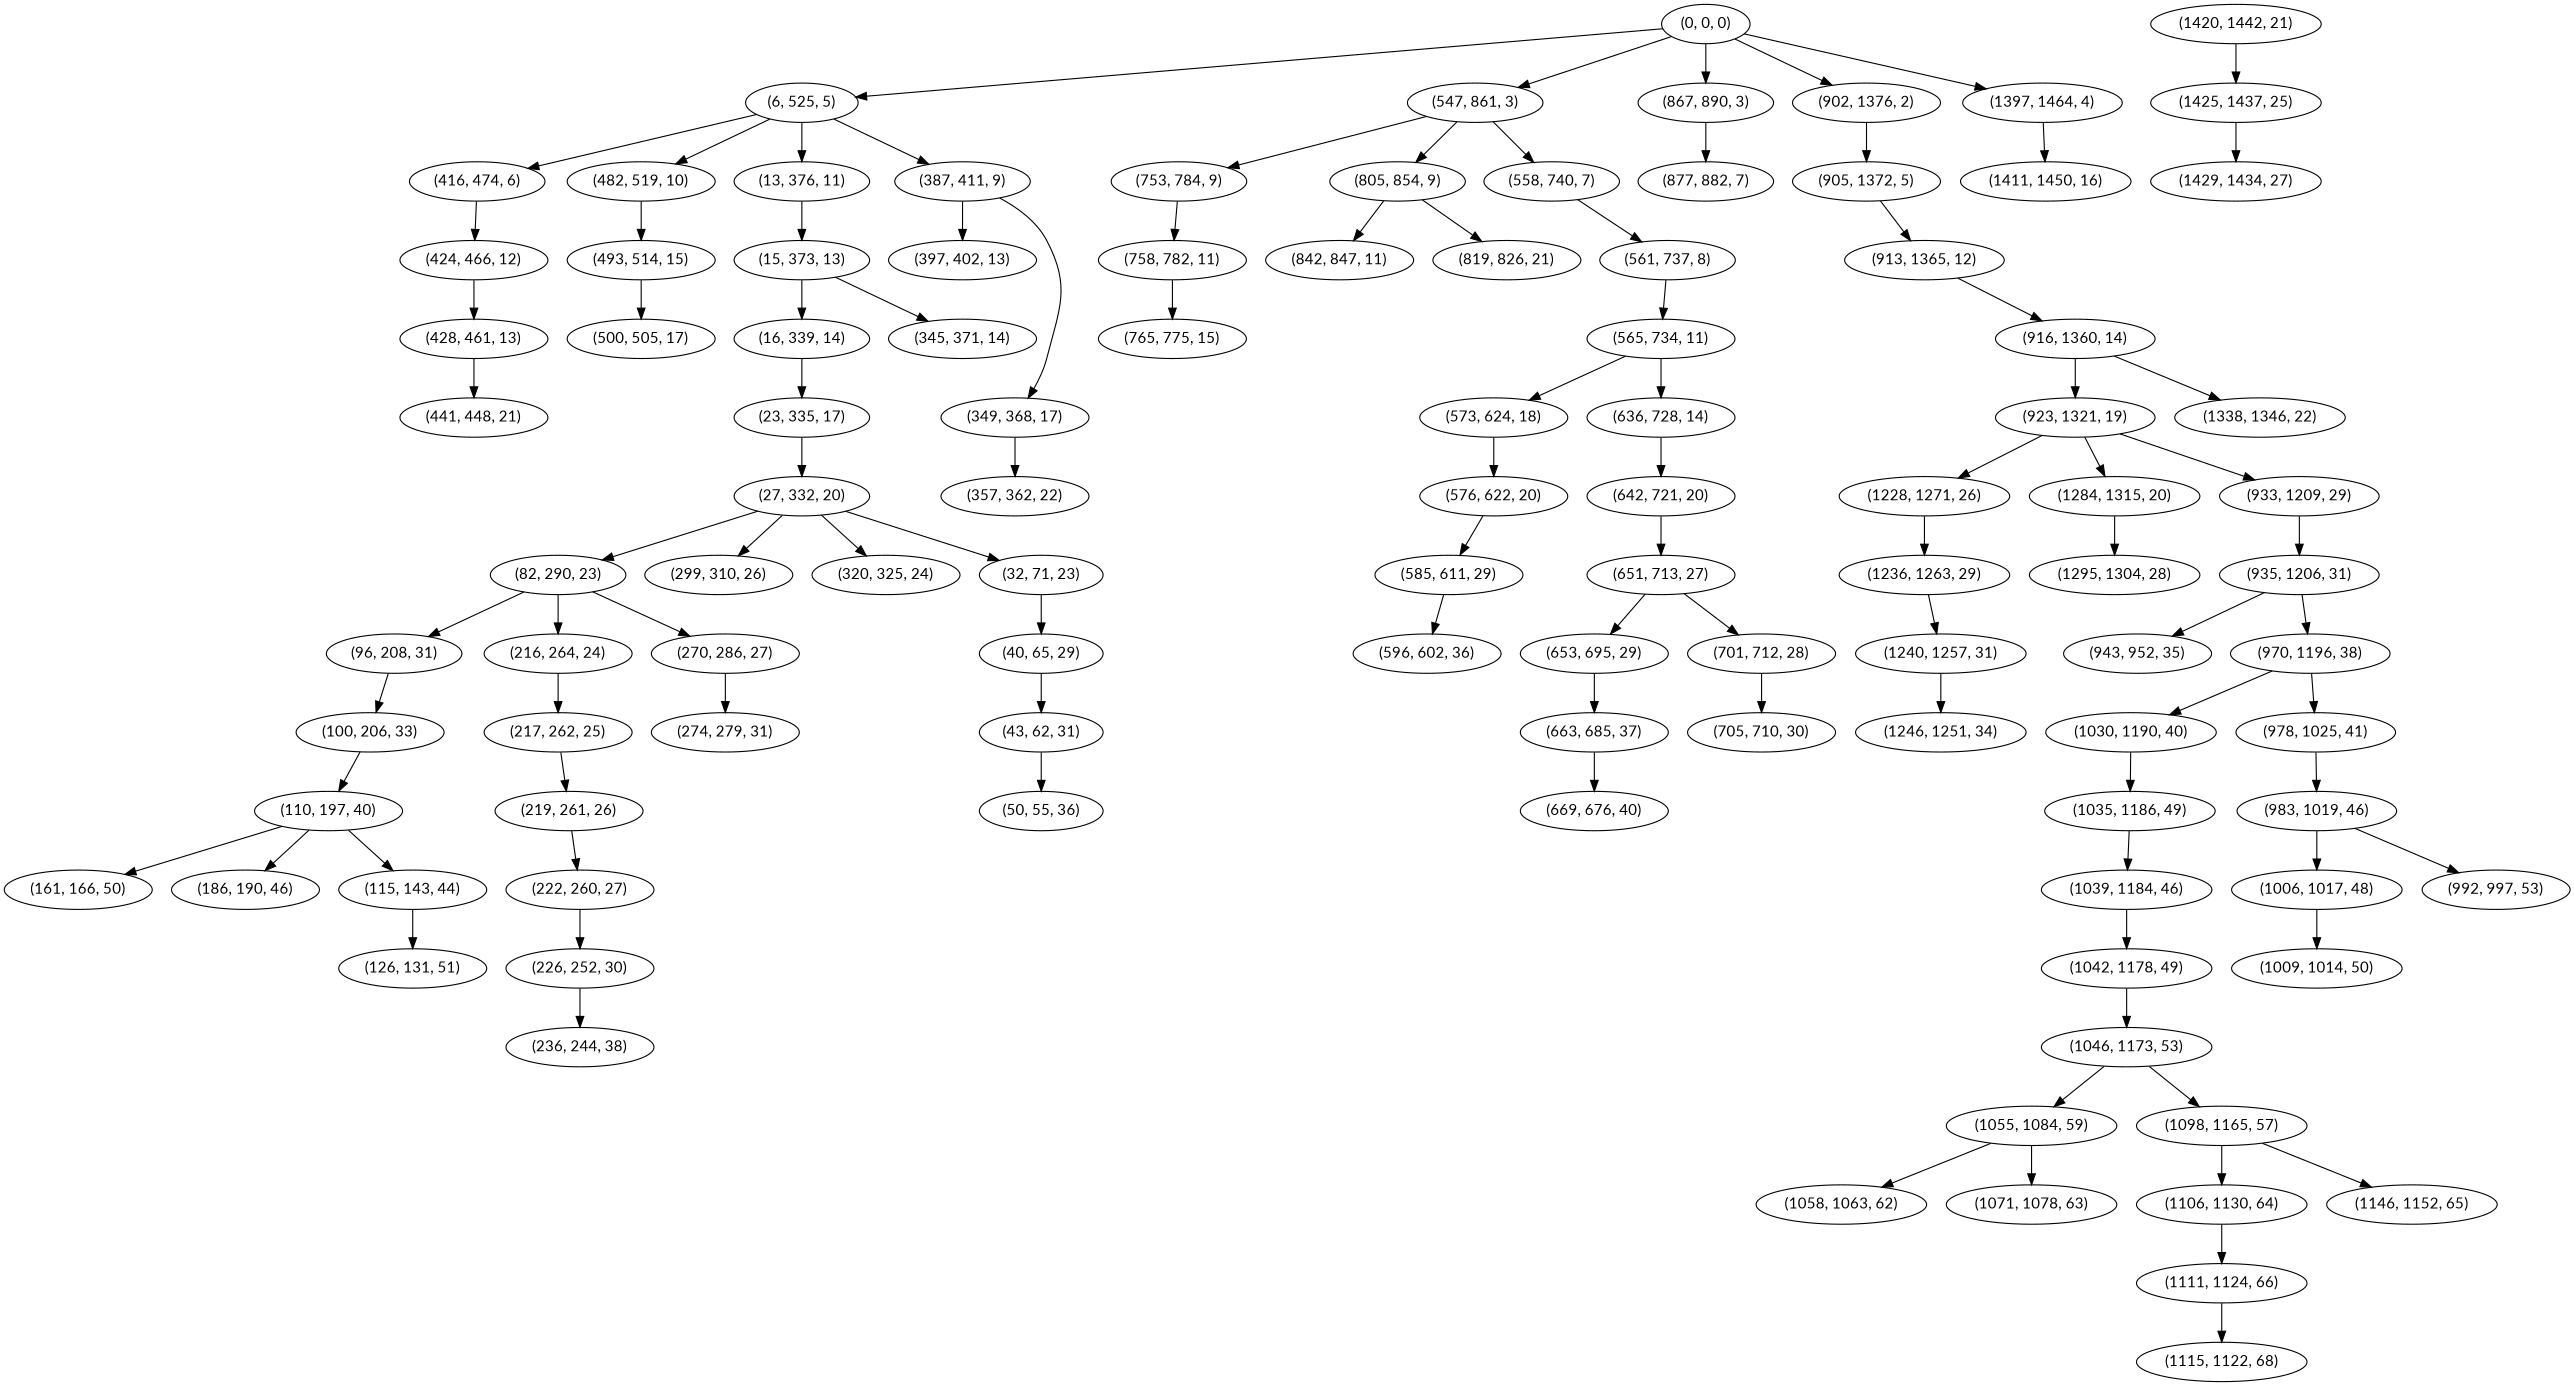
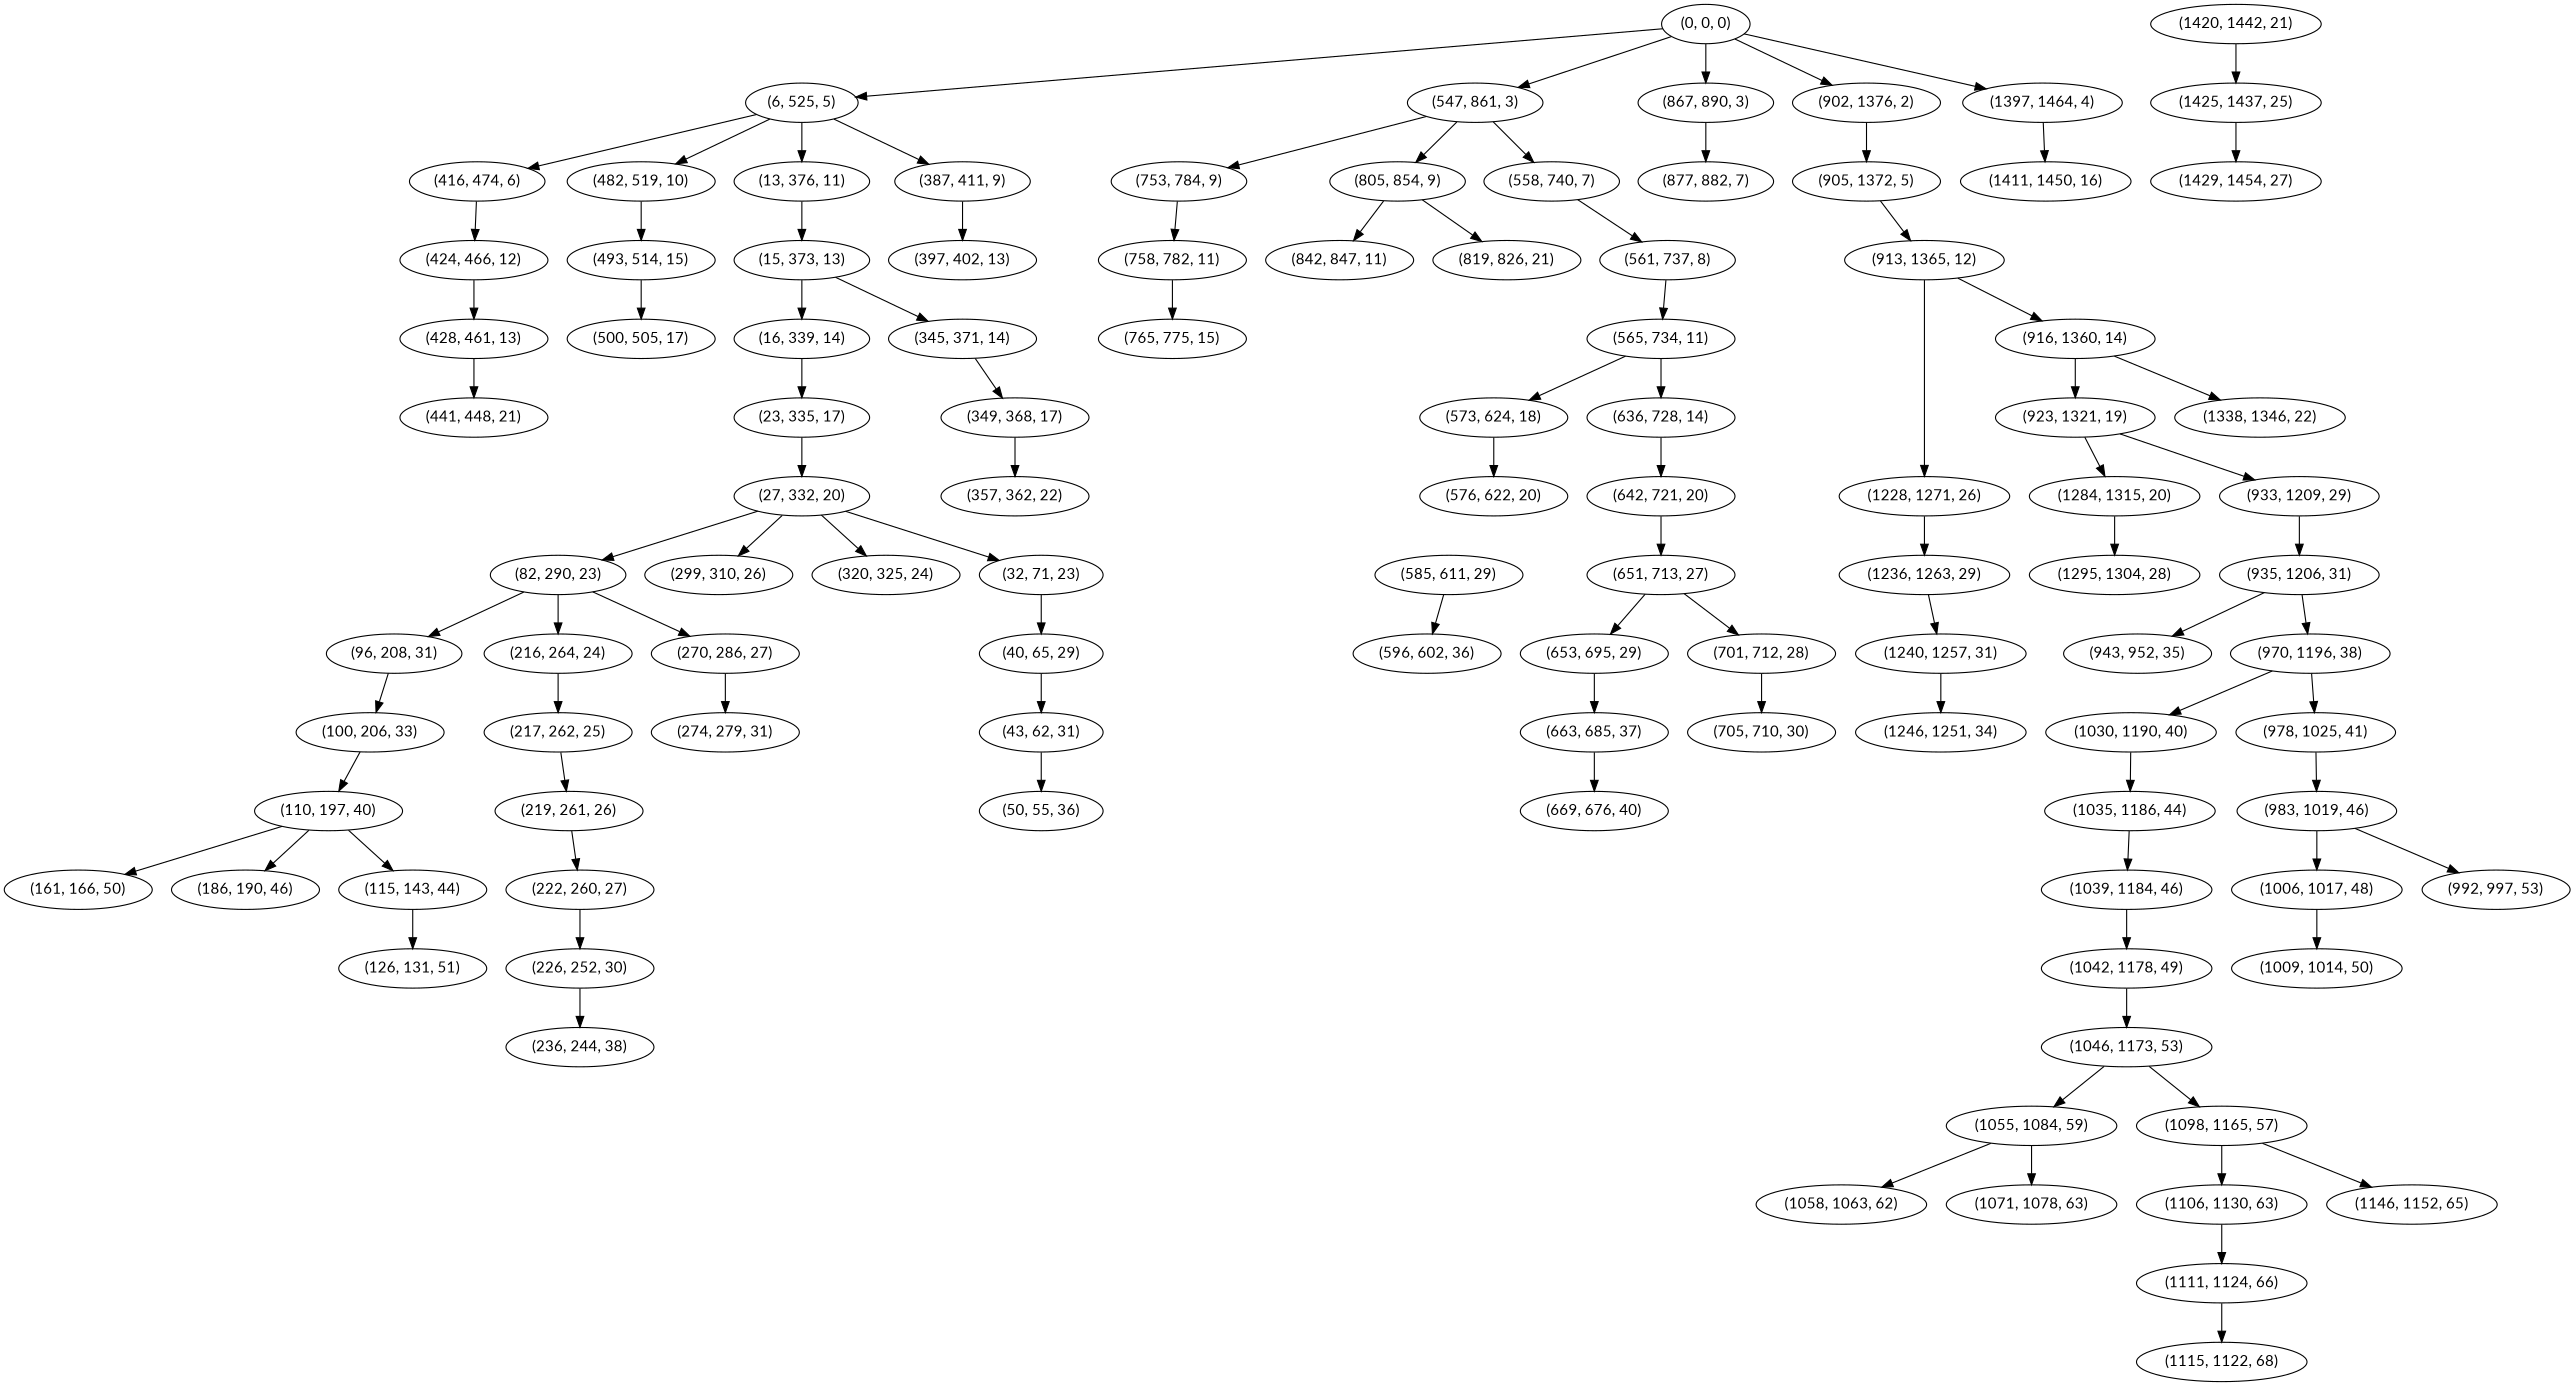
(2236, 181) -> (2236, 181)
(1061, 283) -> (986, 374)
(2005, 454) -> (1924, 373)
(1474, 531) -> none
(2130, 811) -> (2130, 811)
(2222, 1205) -> (2222, 1205)
